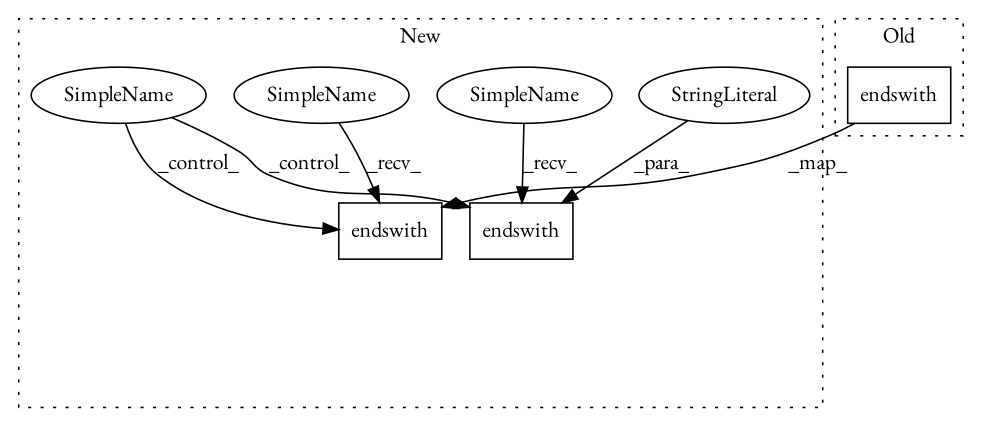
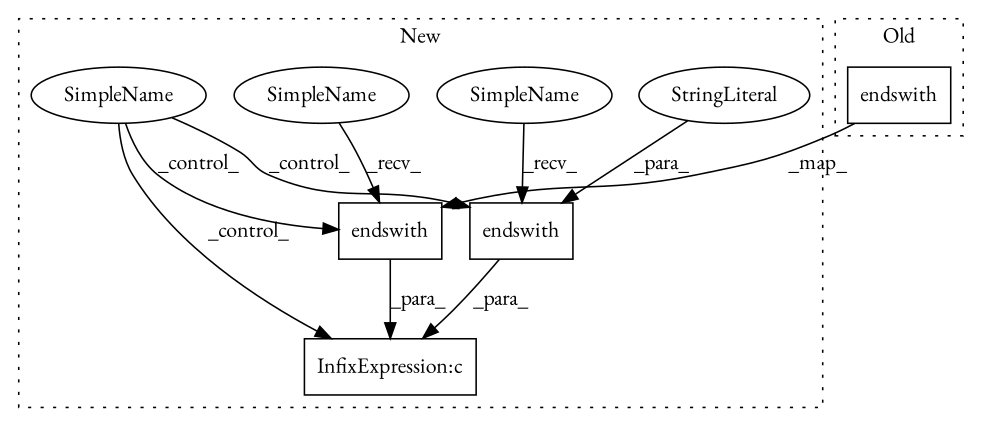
none -> (390, 367)
